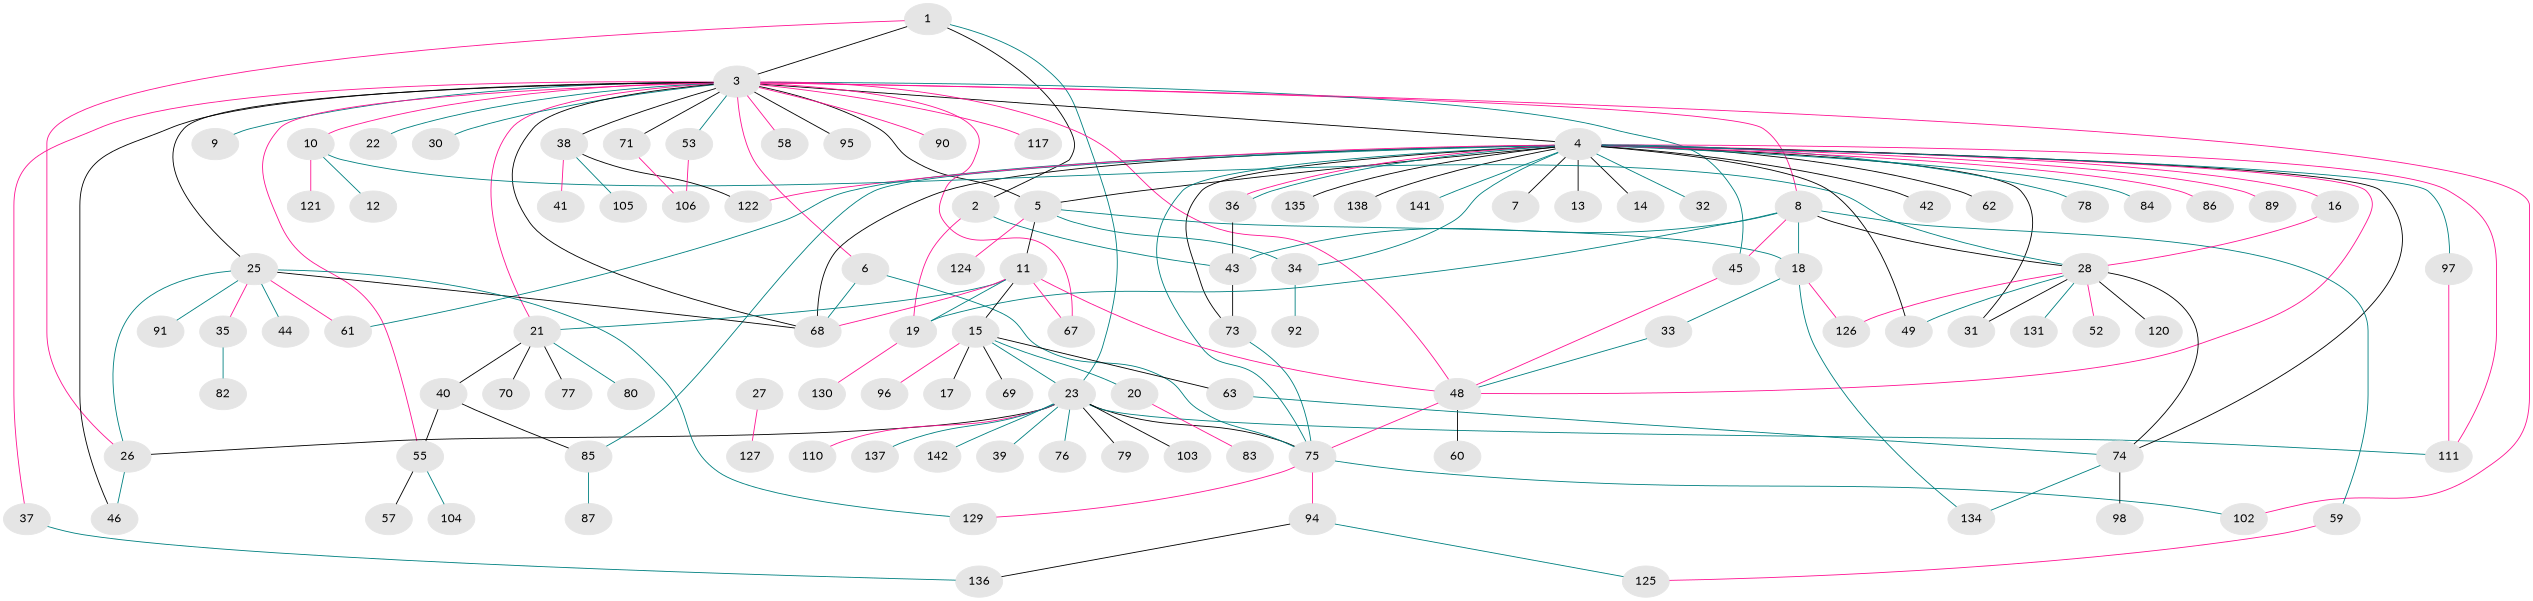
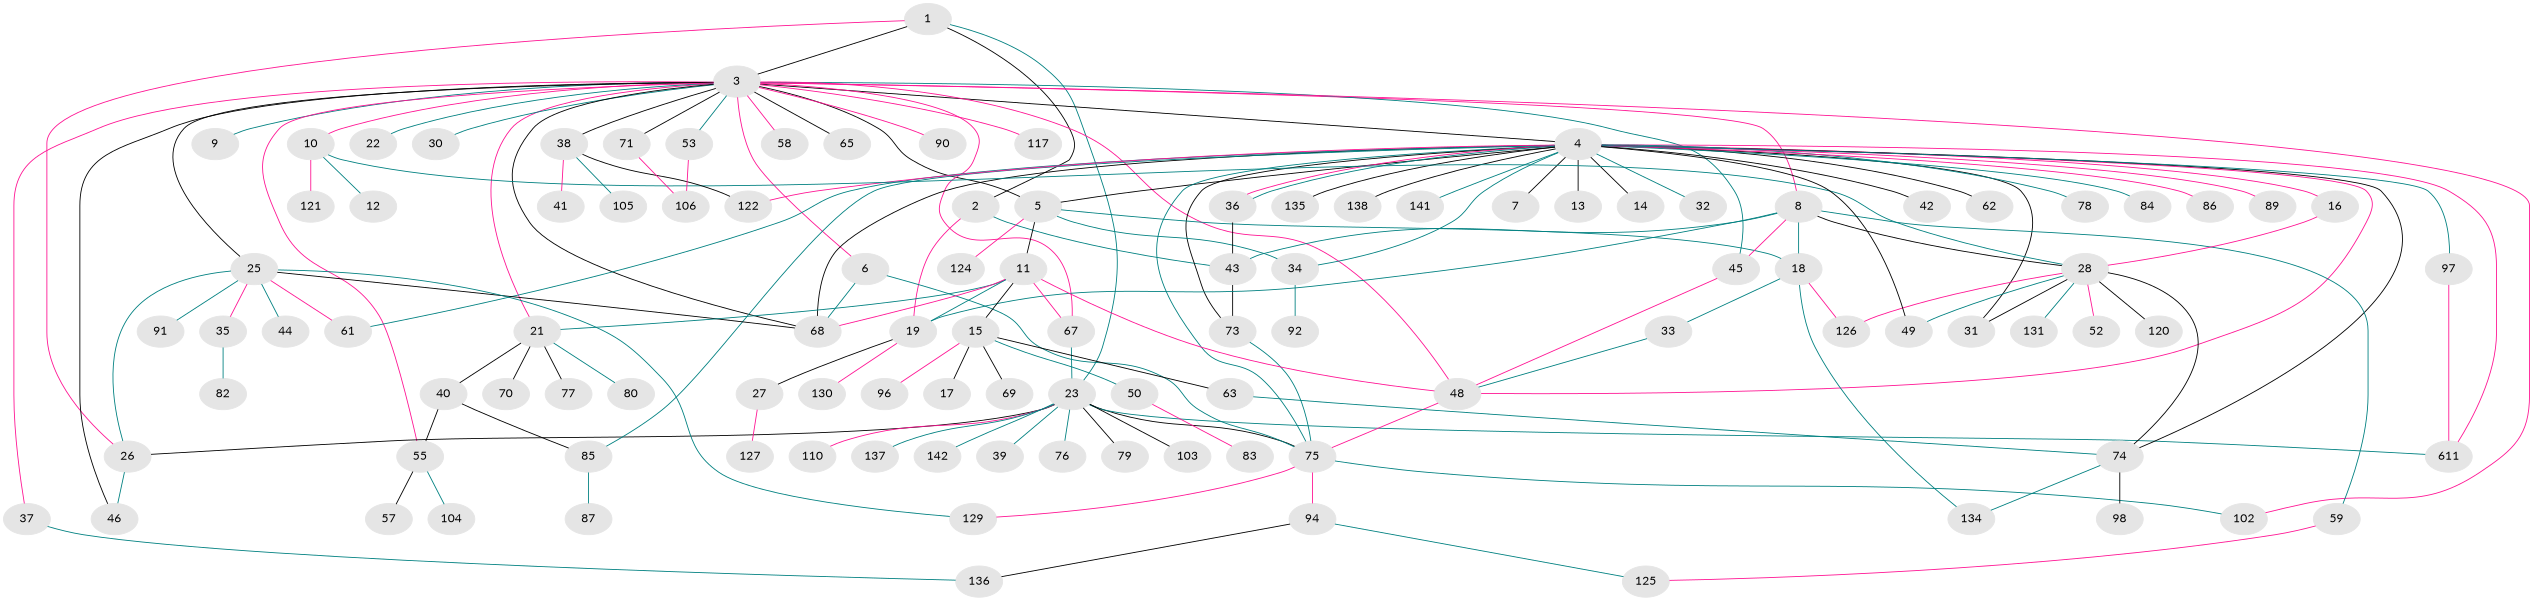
(847, 144) -> (847, 144)
none -> (835, 361)
(1024, 363) -> (1072, 363)
(1135, 394) -> (1135, 394)
(1457, 457) -> none
(2449, 457) -> (2449, 457)
